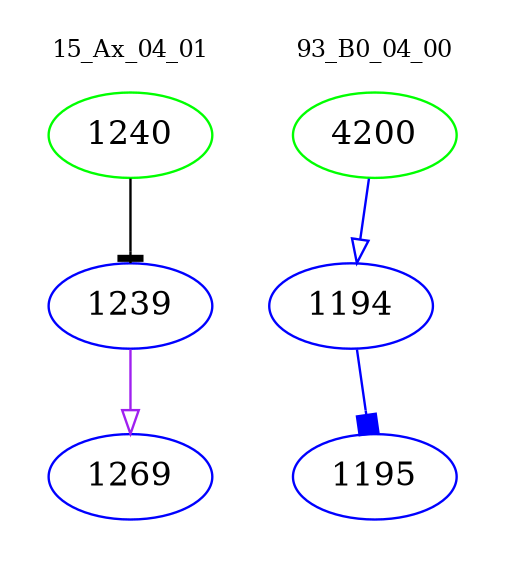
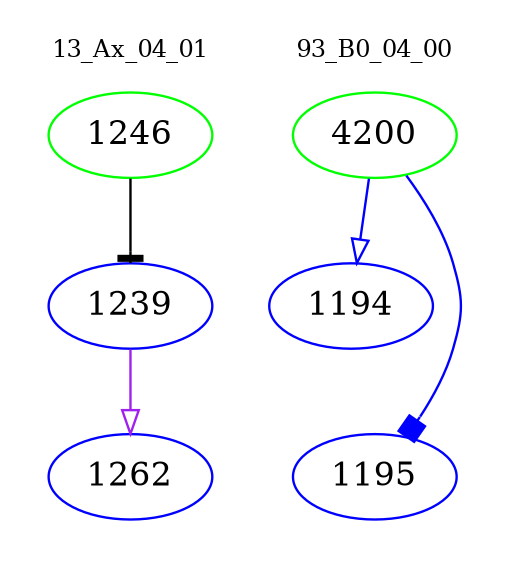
(130, 51) -> (130, 51)
(130, 135) -> (130, 135)
(361, 380) -> (460, 294)
(130, 477) -> (130, 477)
